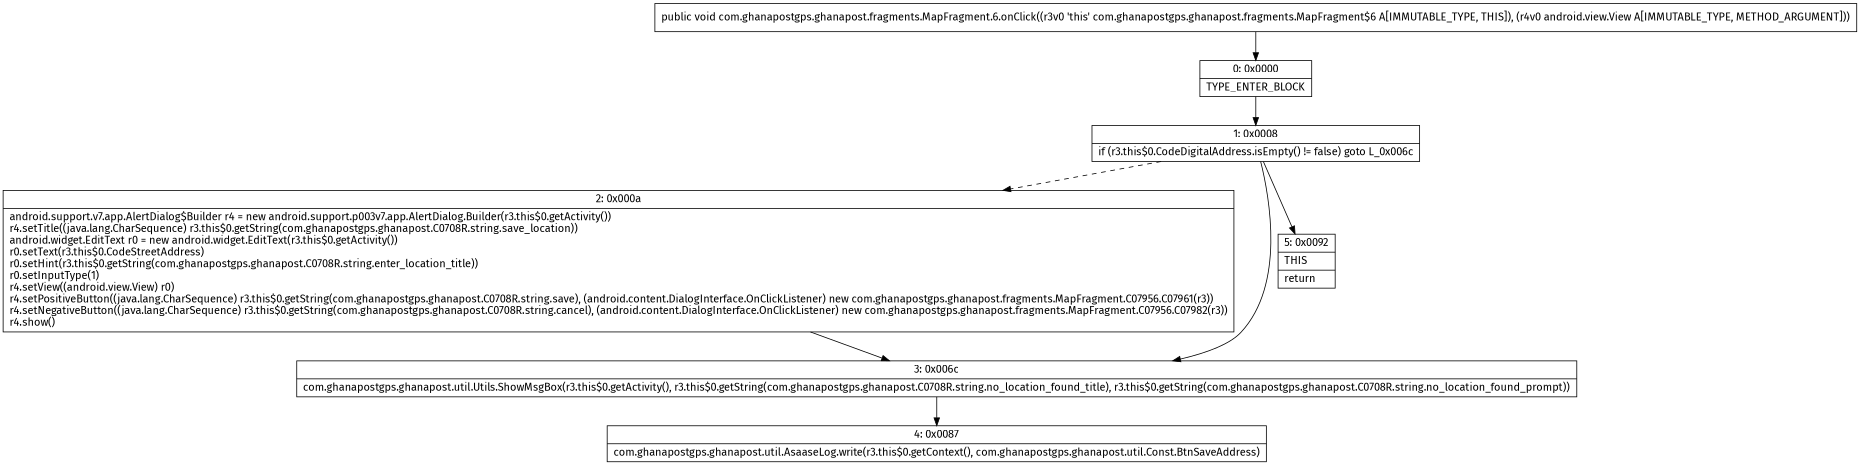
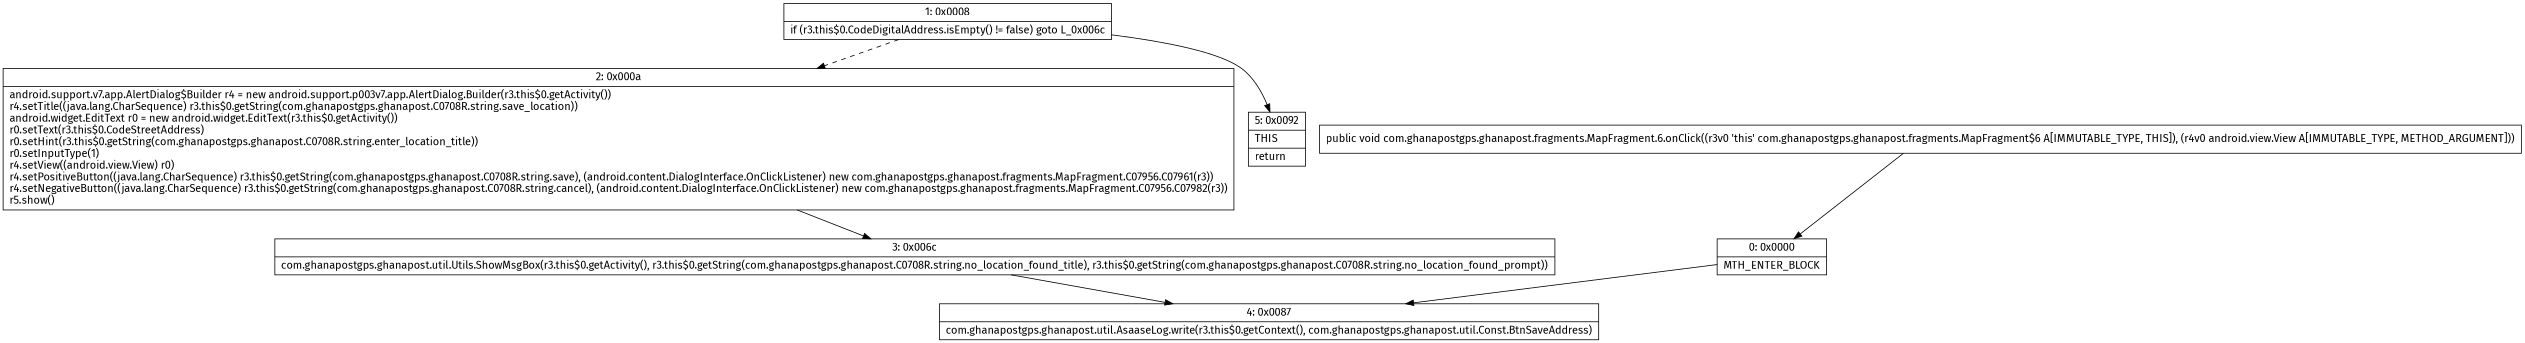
(1256, 87) -> (1772, 265)
(1256, 107) -> (1565, 284)
(1266, 283) -> none
(32, 323) -> (32, 201)
